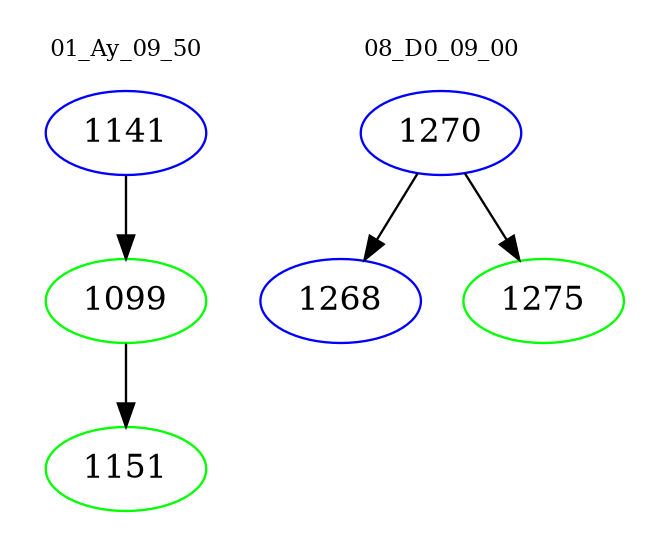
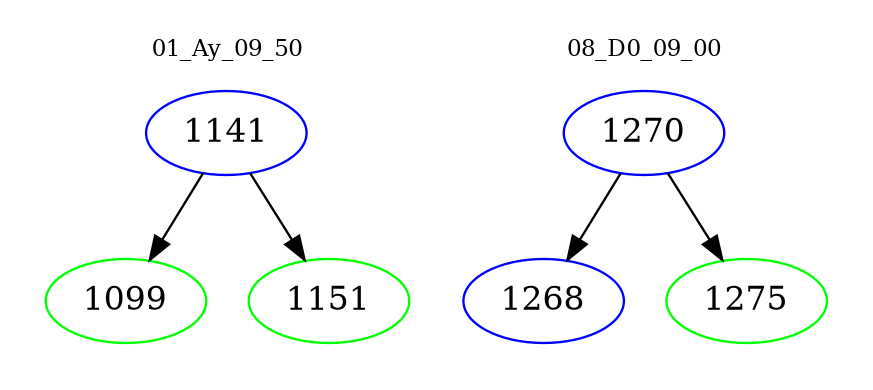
(126, 374) -> (271, 206)
